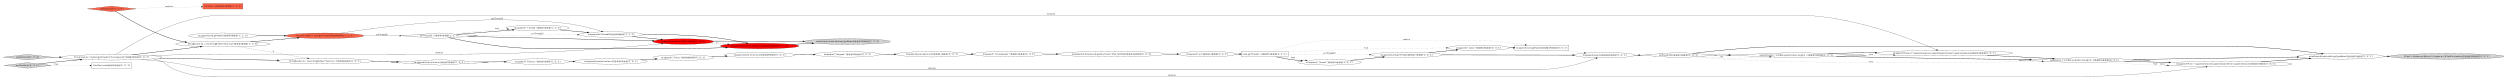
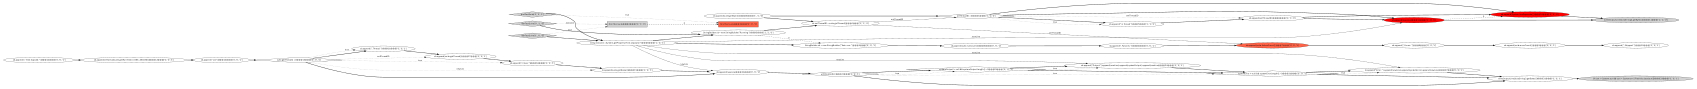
(223, 6) -> (627, 24)
(112, 9) -> (532, 24)
none -> (855, 16)
(471, 20) -> (1056, 34)
none -> (682, 24)
none -> (576, 30)
(325, 36) -> (840, 23)
(1542, 48) -> (627, 70)
(1575, 52) -> (684, 71)
(932, 54) -> none
(1265, 54) -> (299, 60)
(1507, 55) -> (509, 77)
(611, 61) -> (1272, 45)
(439, 62) -> (976, 46)
(112, 66) -> (738, 24)
